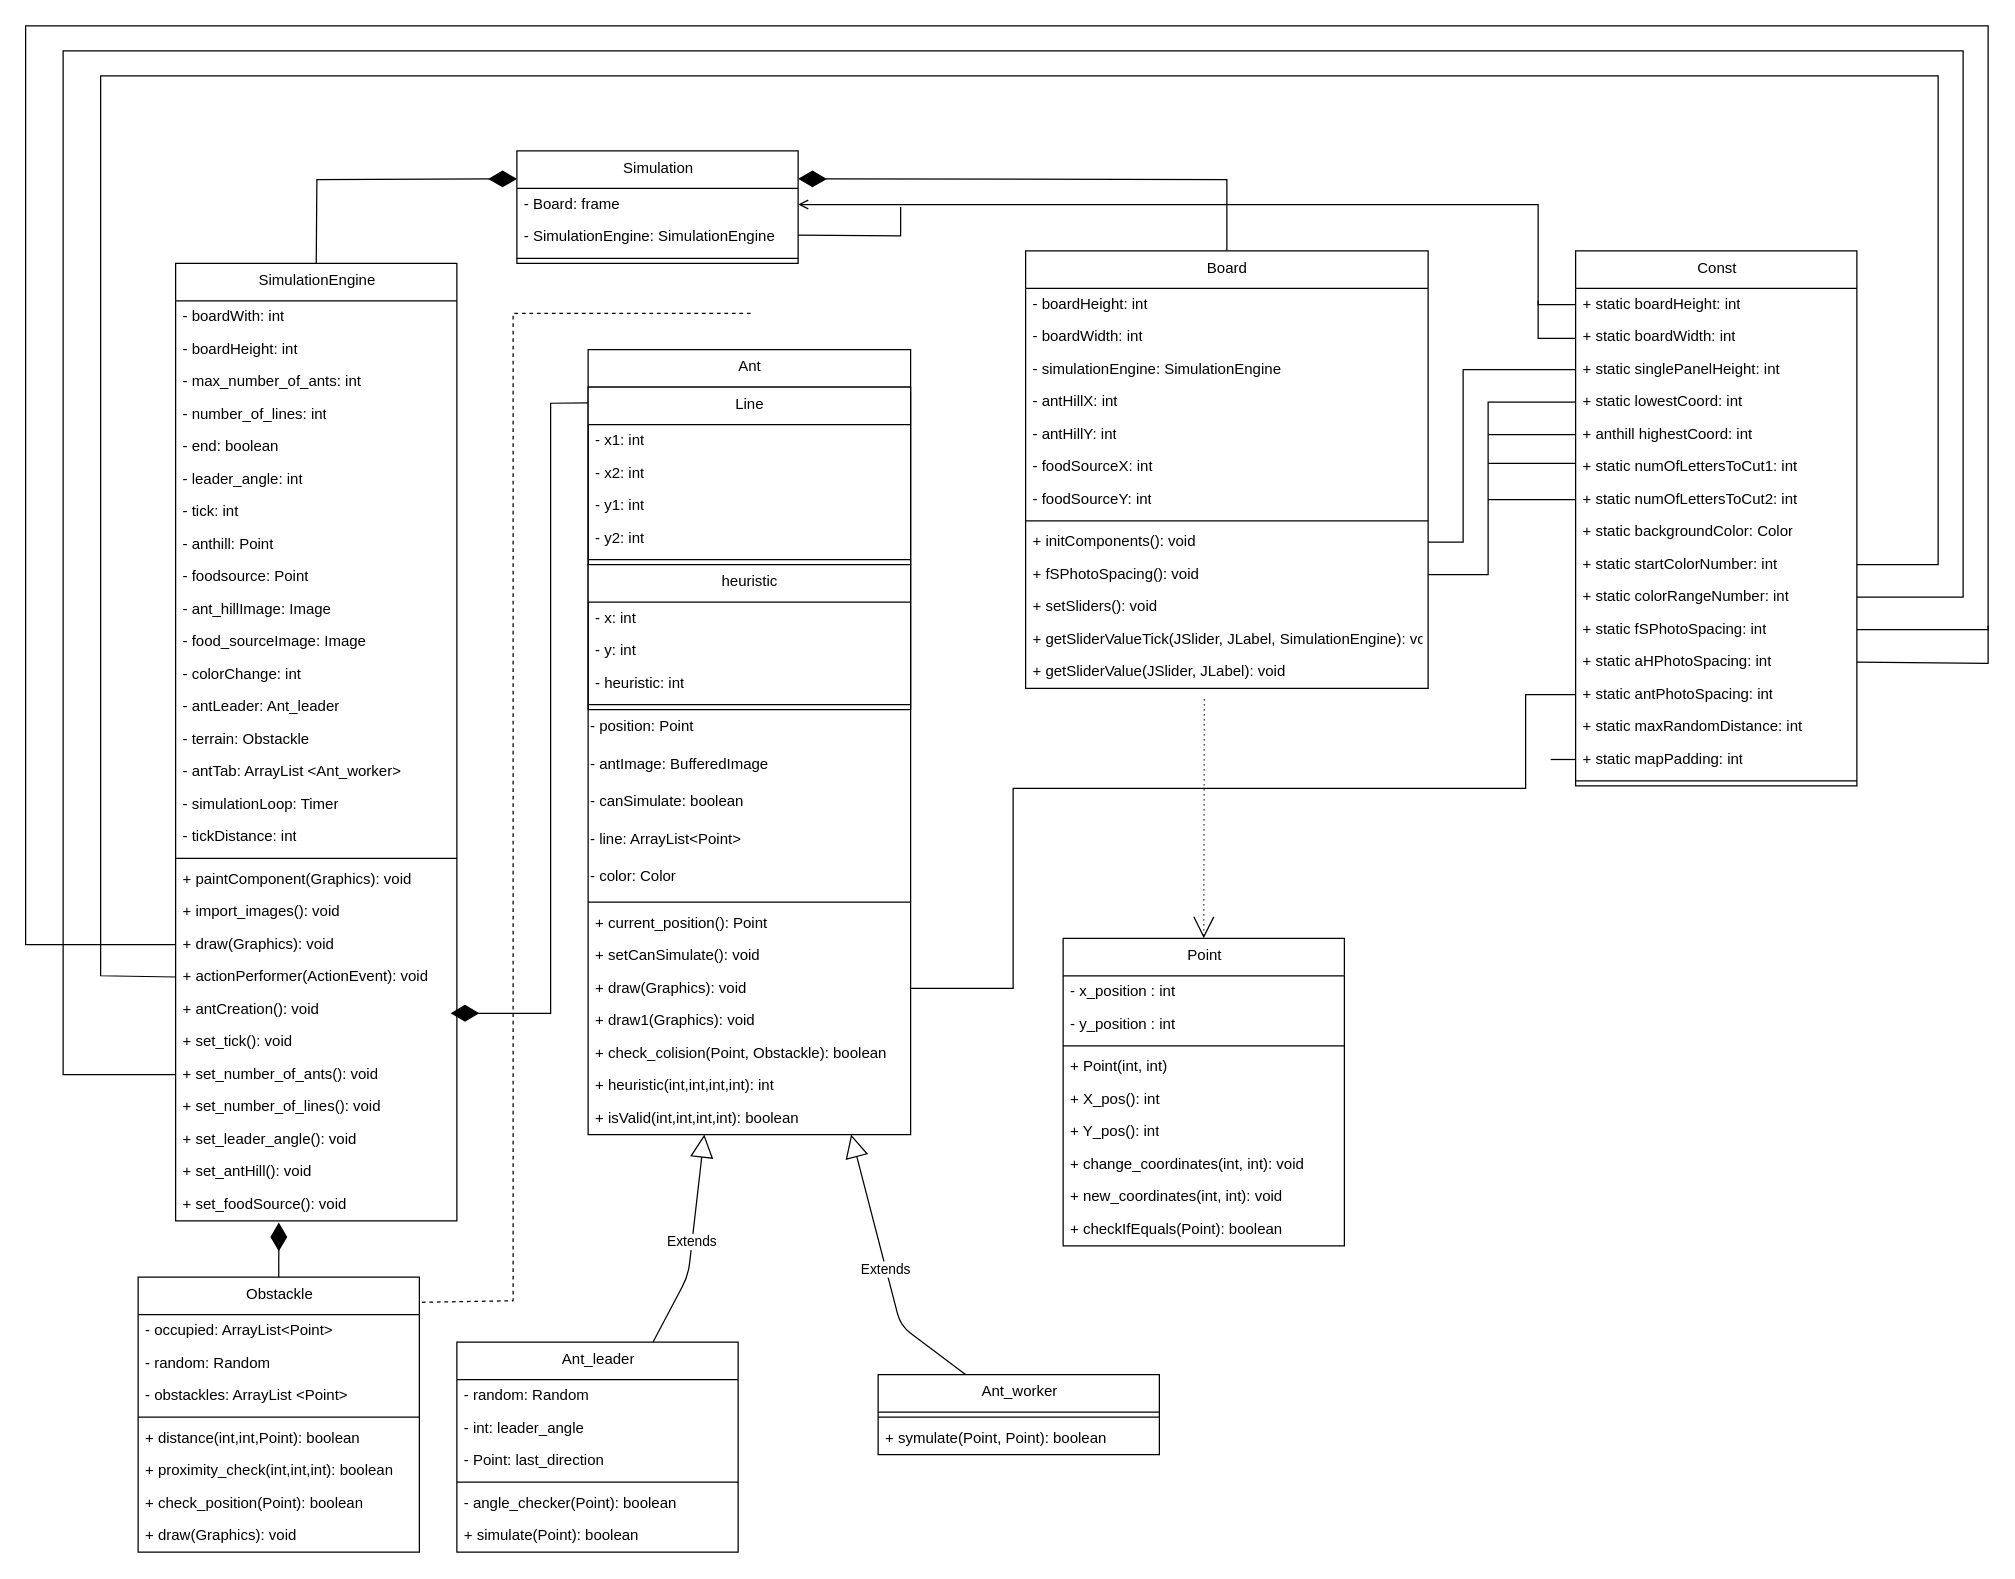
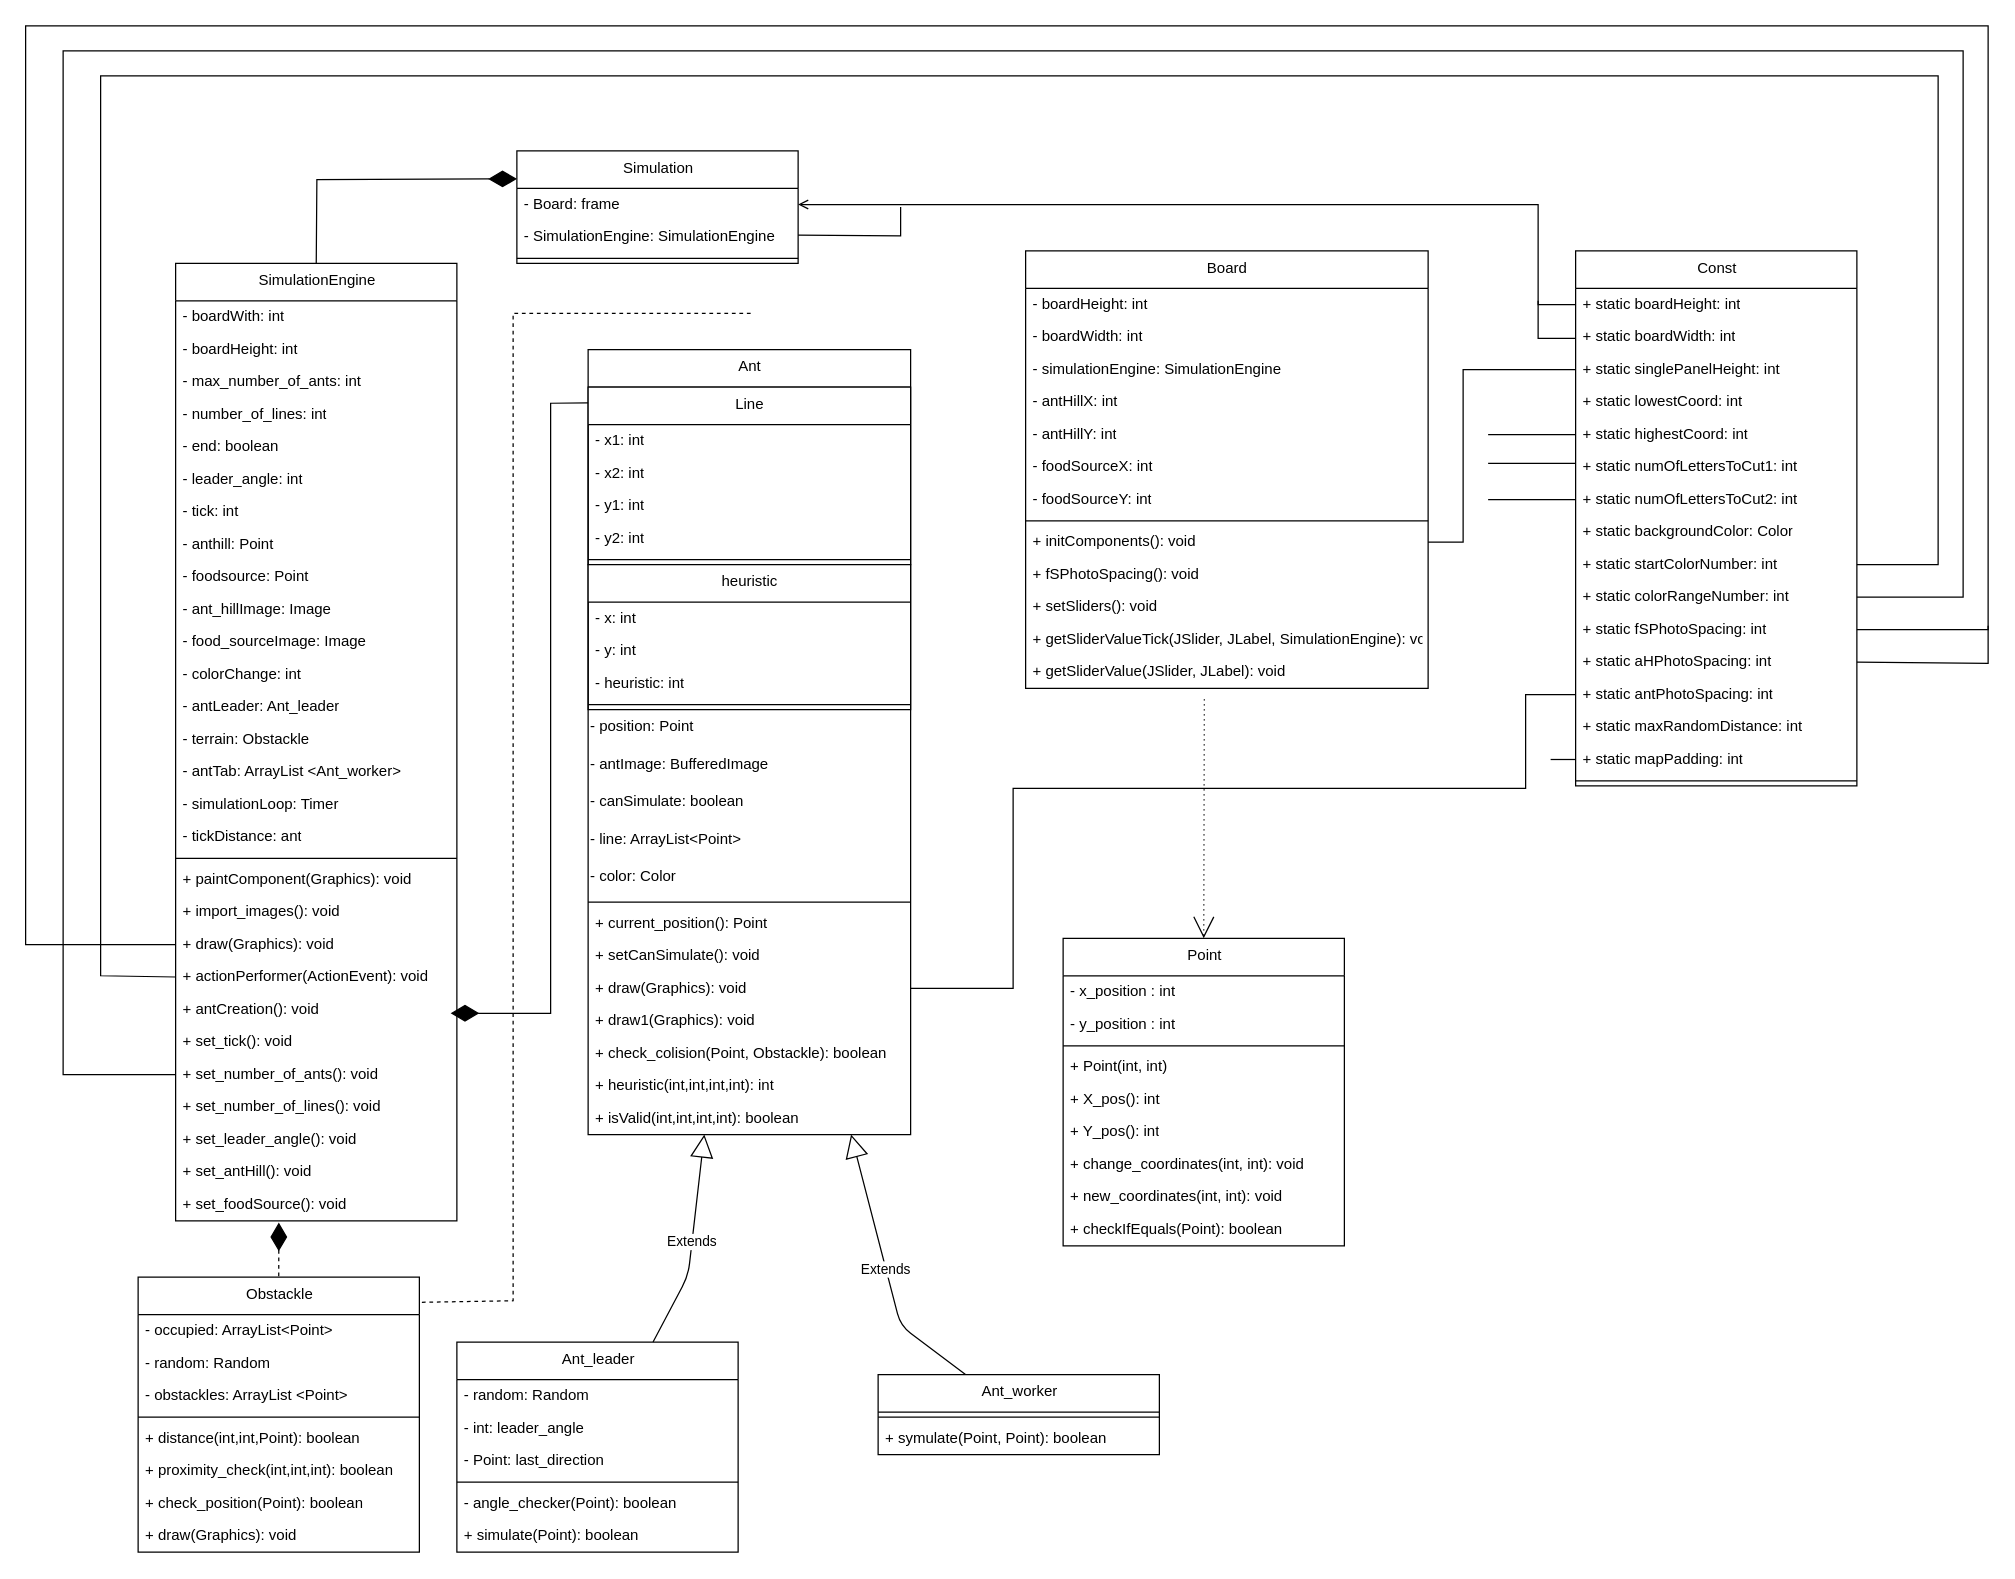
(1062, 179) -> none
(1679, 434) -> (1679, 434)
(1488, 475) -> none
(251, 837) -> (253, 837)
(279, 1262) -> (279, 1262)
